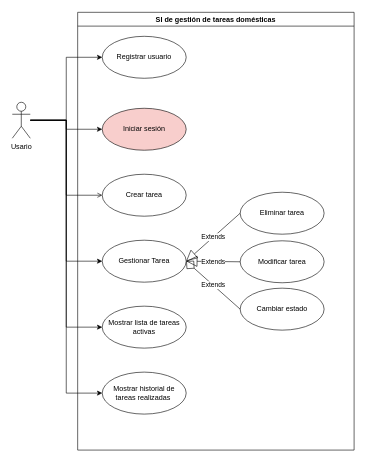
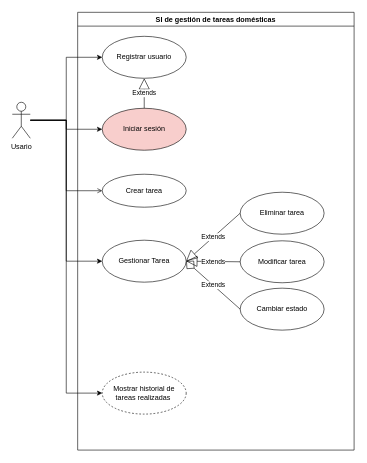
none -> (144, 99)
(144, 195) -> (144, 191)
(96, 327) -> none
(144, 327) -> none
(144, 393) -> (144, 393)
